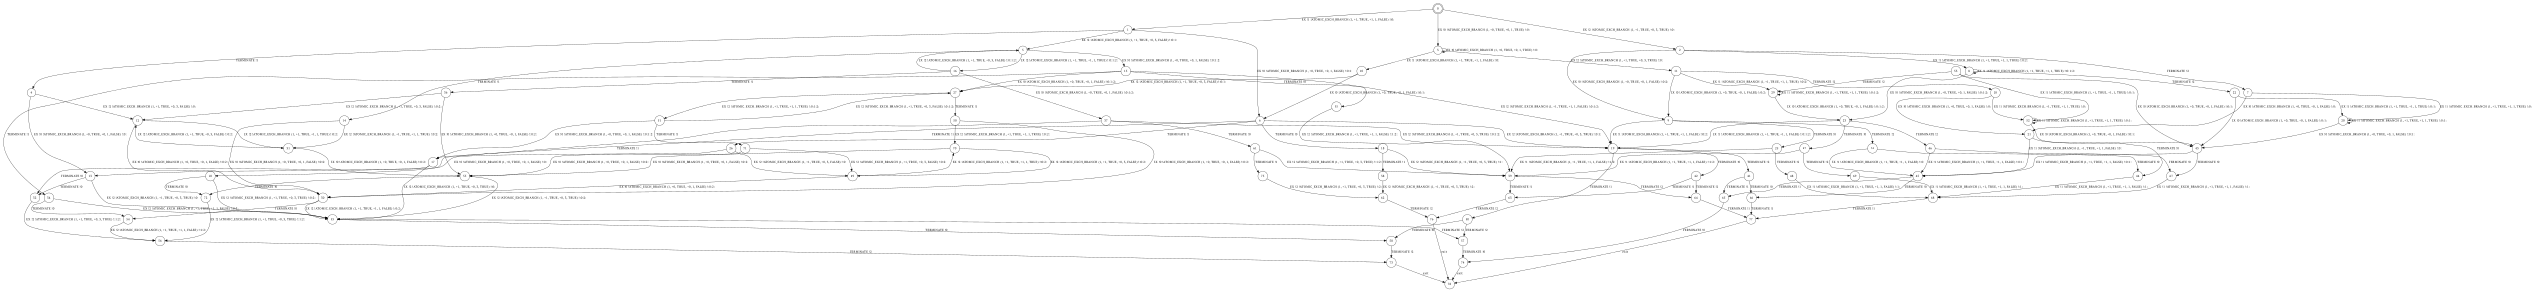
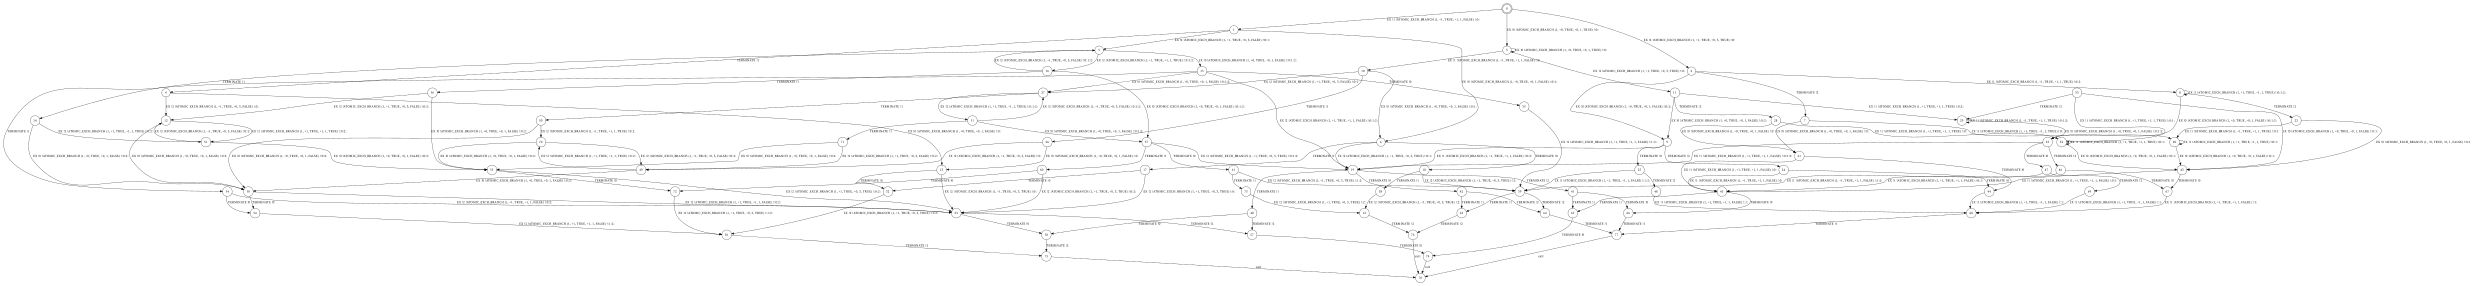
(546, 136) -> (1058, 135)
(997, 140) -> (1213, 121)
